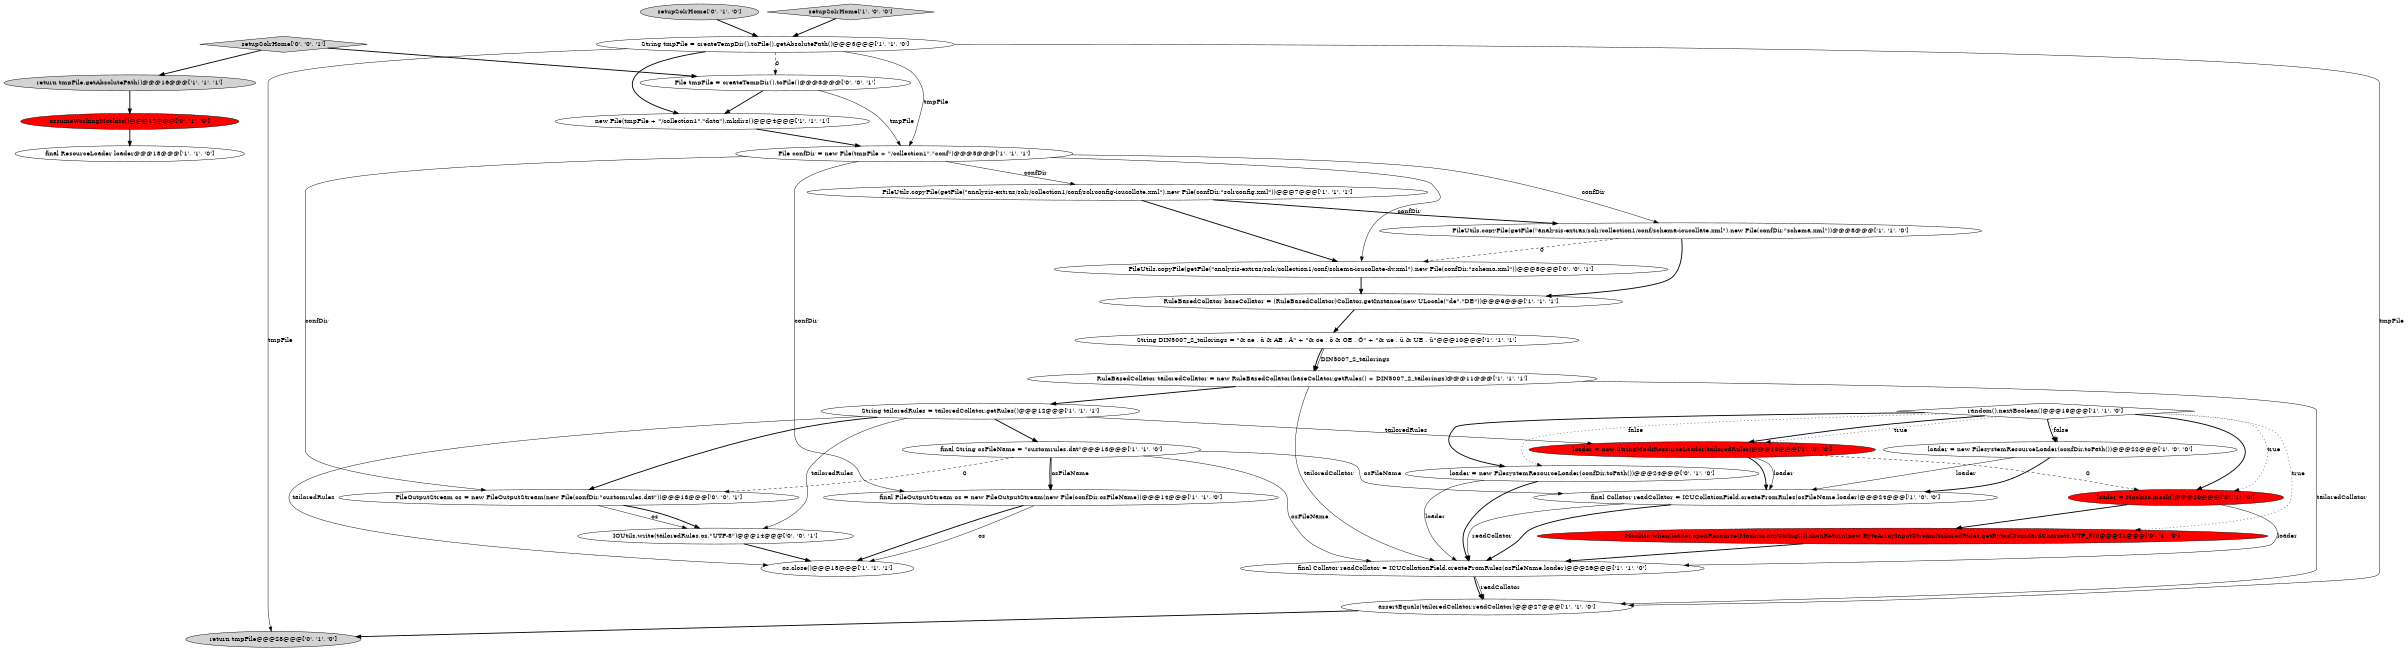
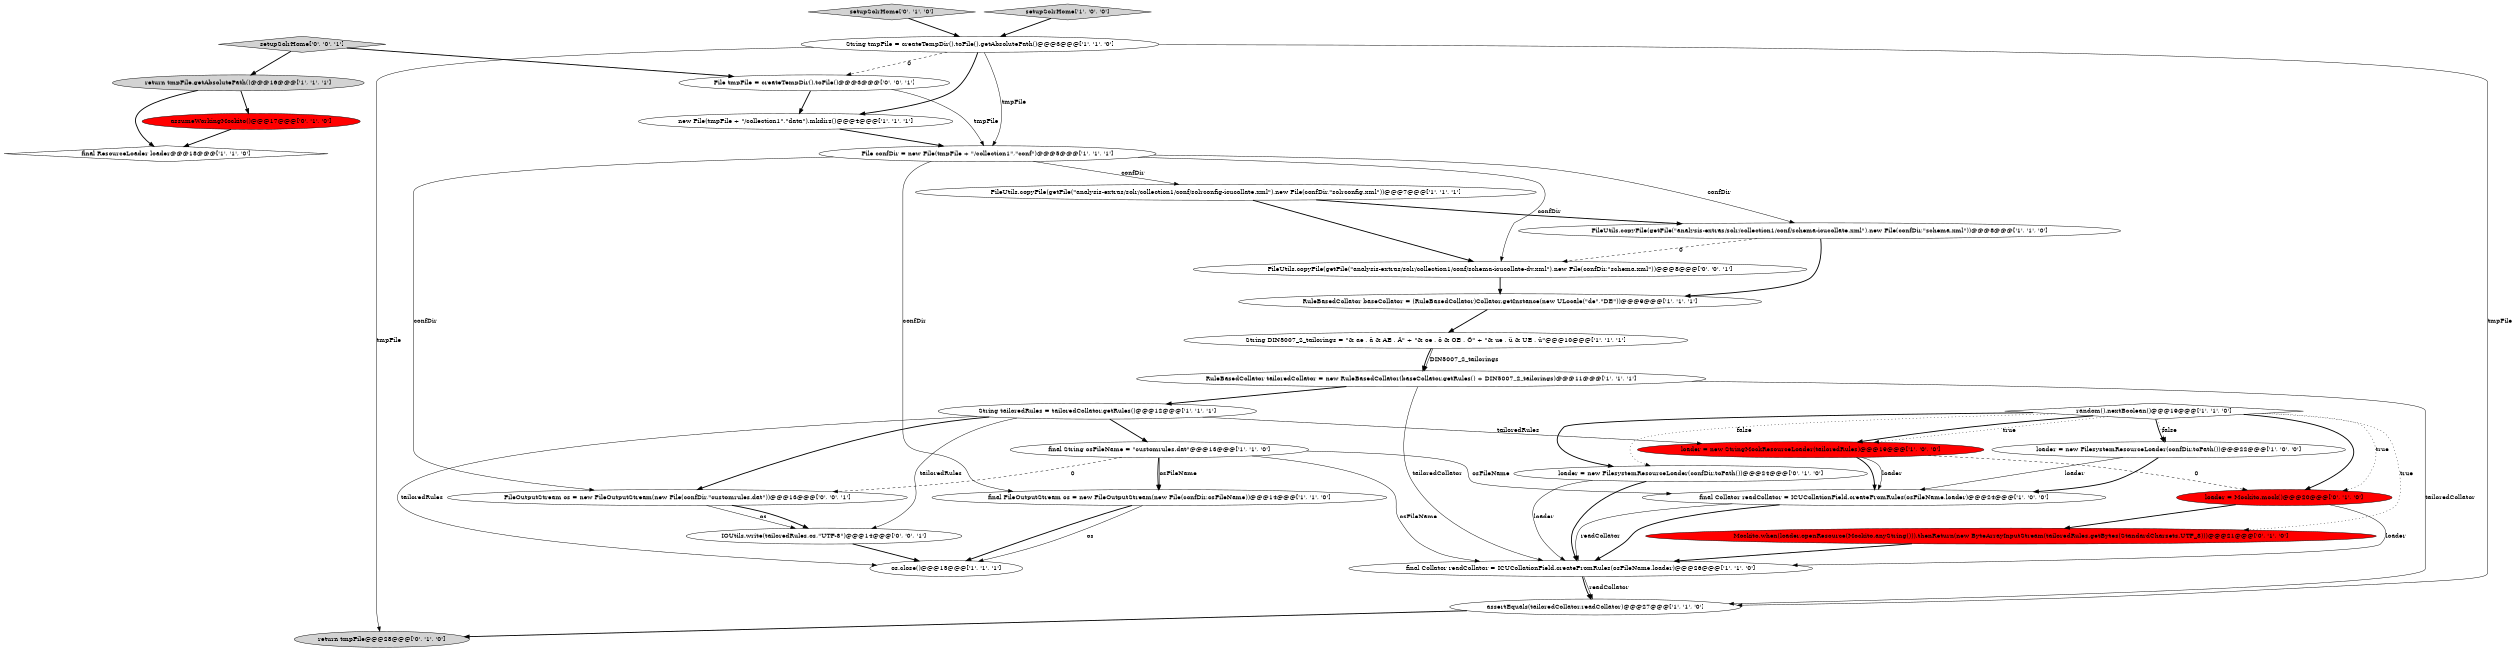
(700, 12) -> (892, 12)
none -> (150, 105)
(130, 154) -> (166, 154)
